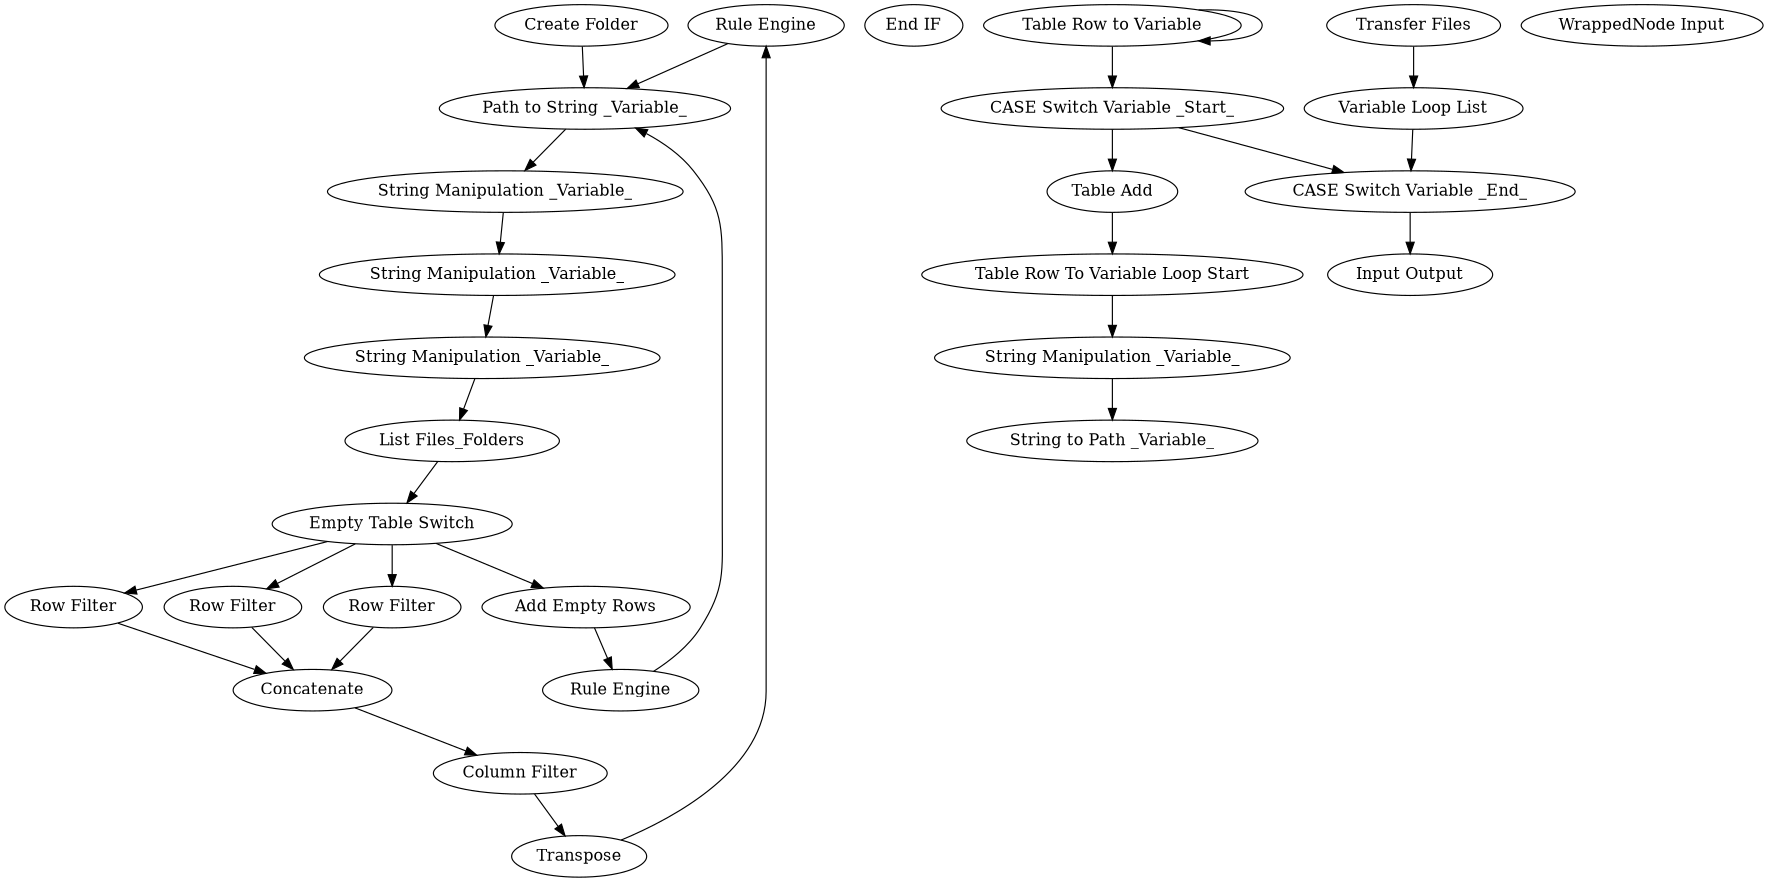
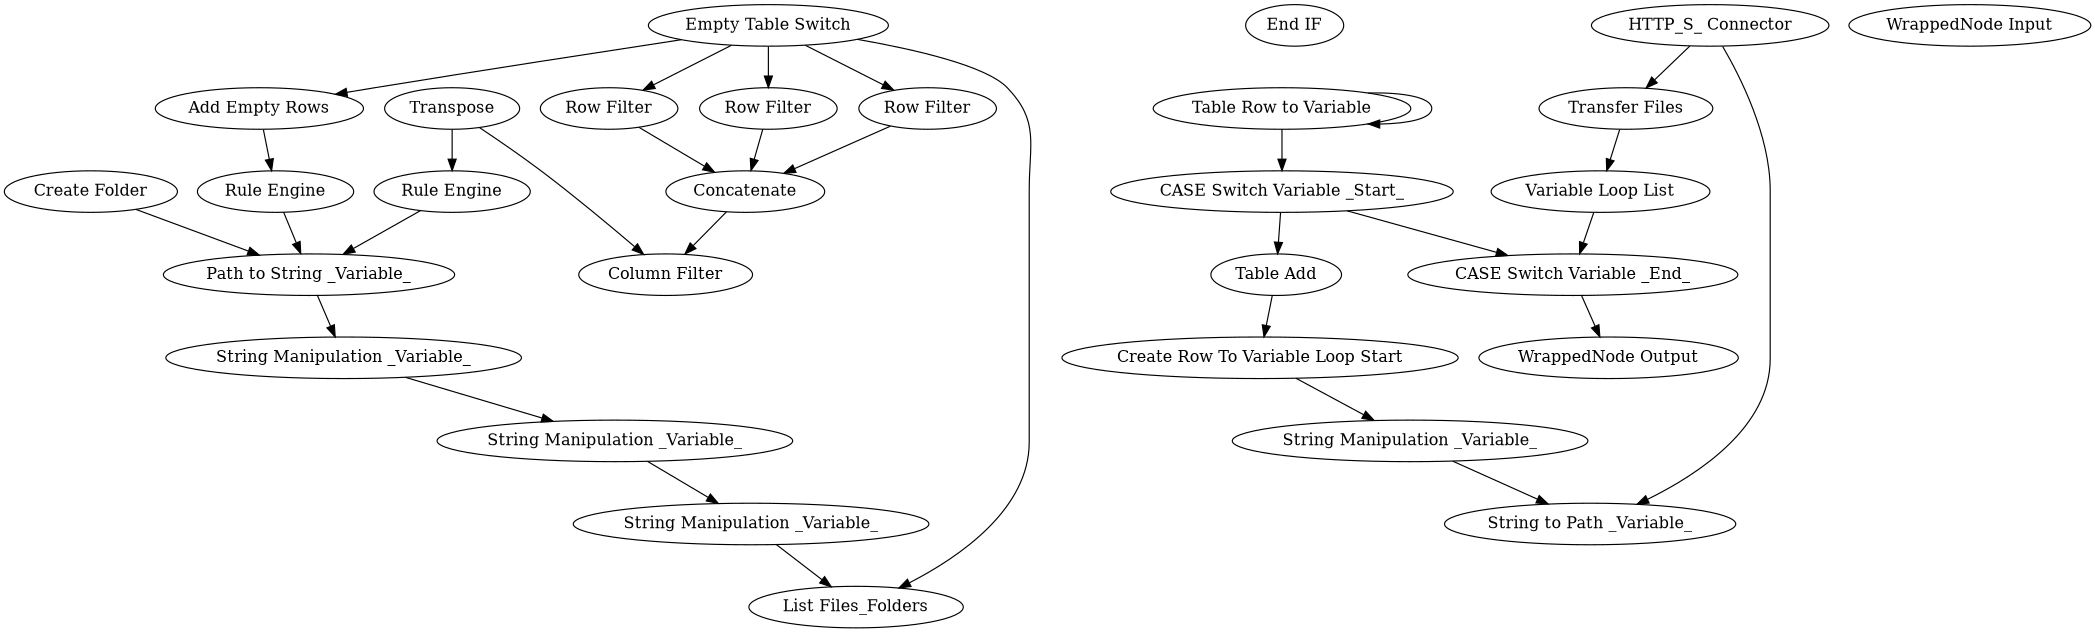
none -> (1710, 25)
(1112, 275) -> (1260, 358)
(1410, 275) -> (1609, 358)
(426, 478) -> (1029, 279)
(546, 810) -> (559, 185)
